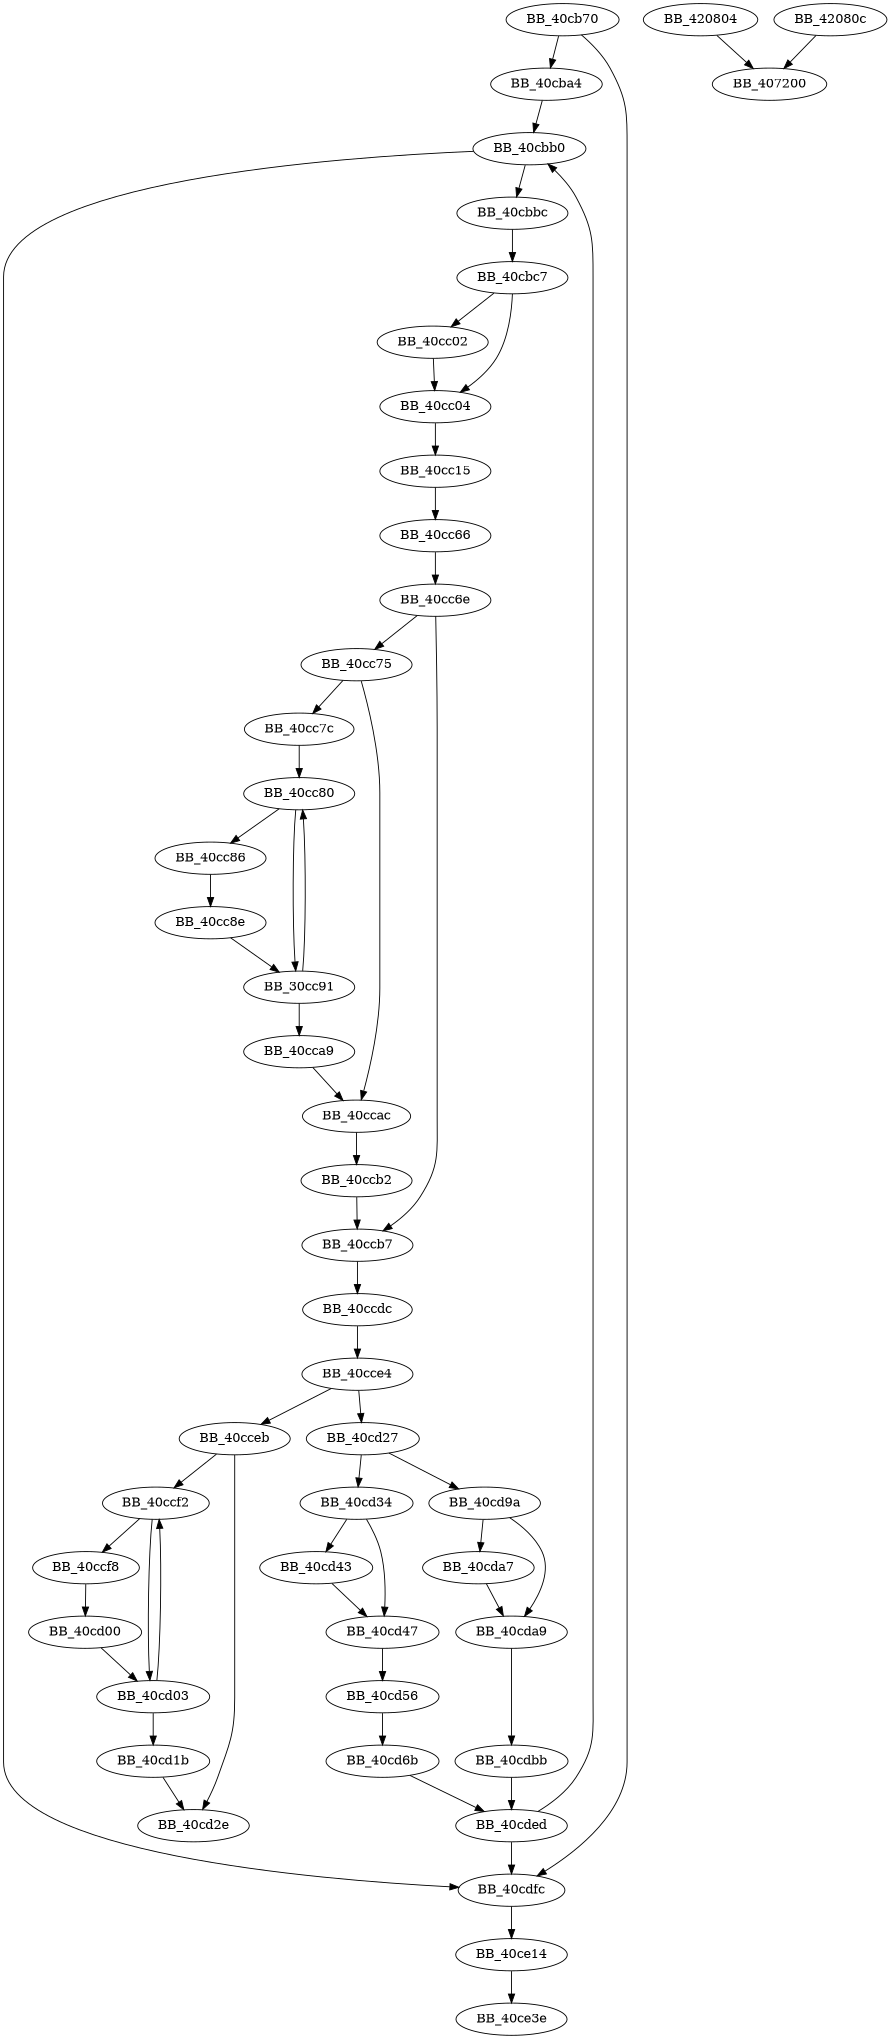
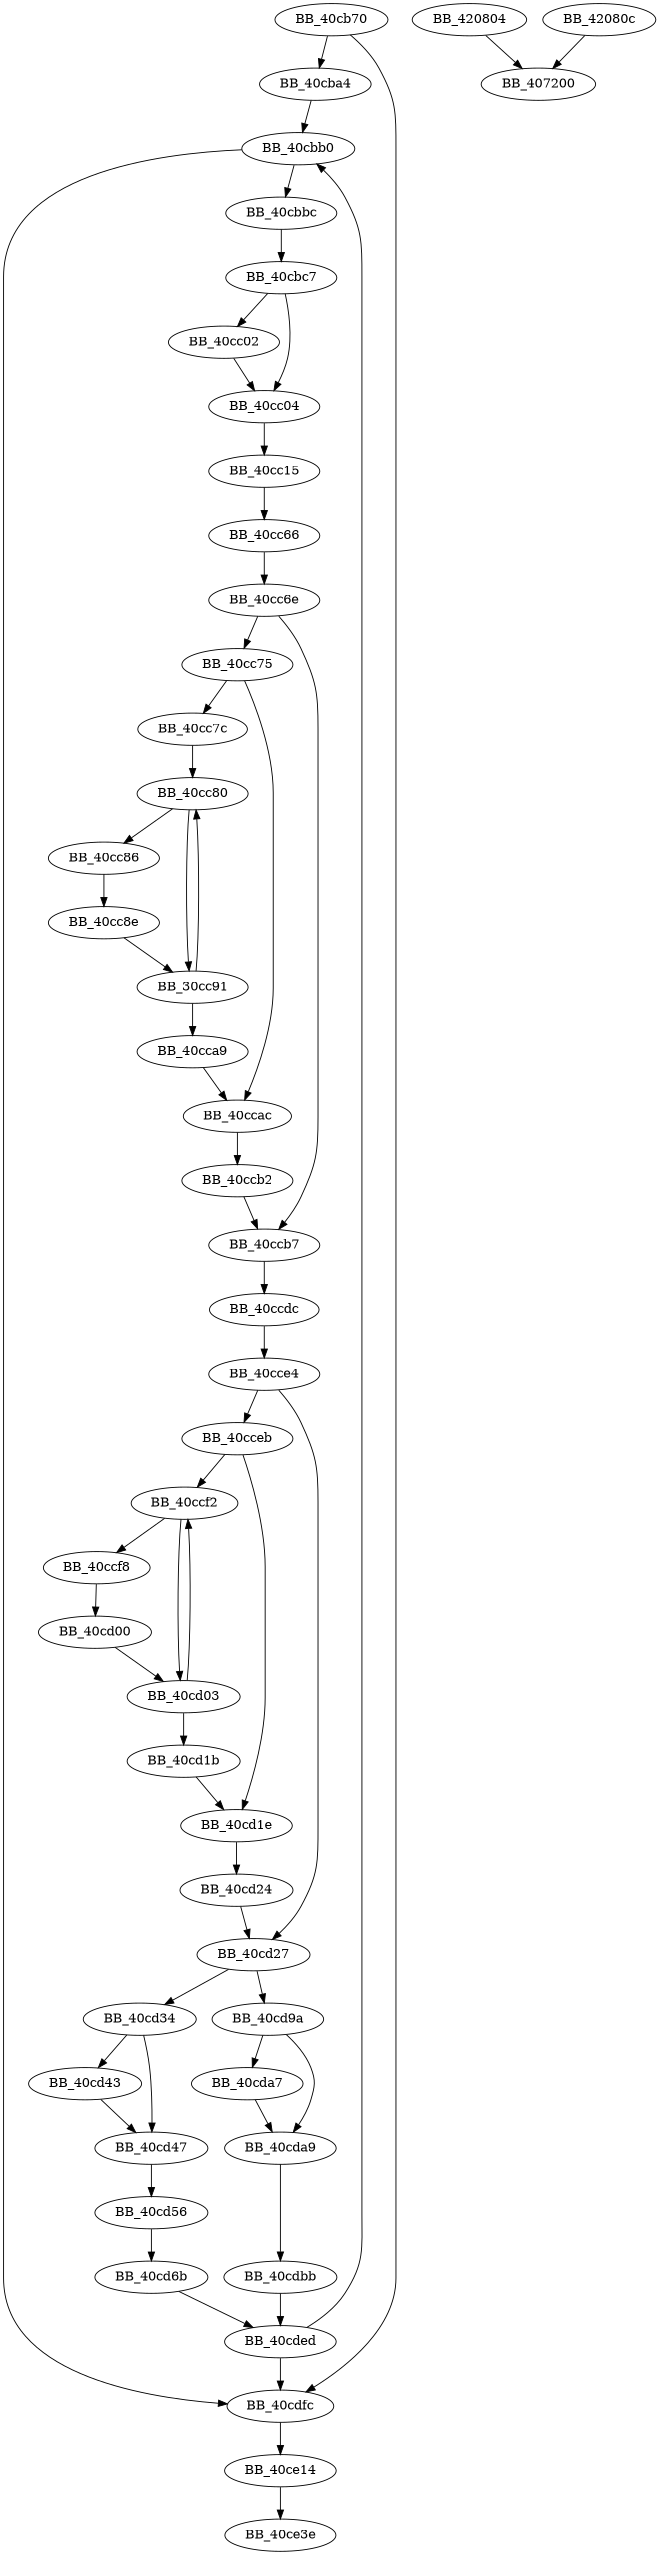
(194, 1826) -> (236, 1826)
none -> (236, 1890)
